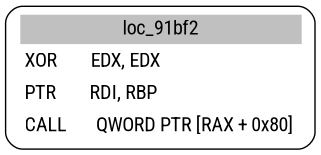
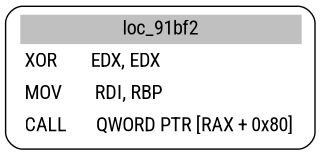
(91, 93) -> (94, 93)
